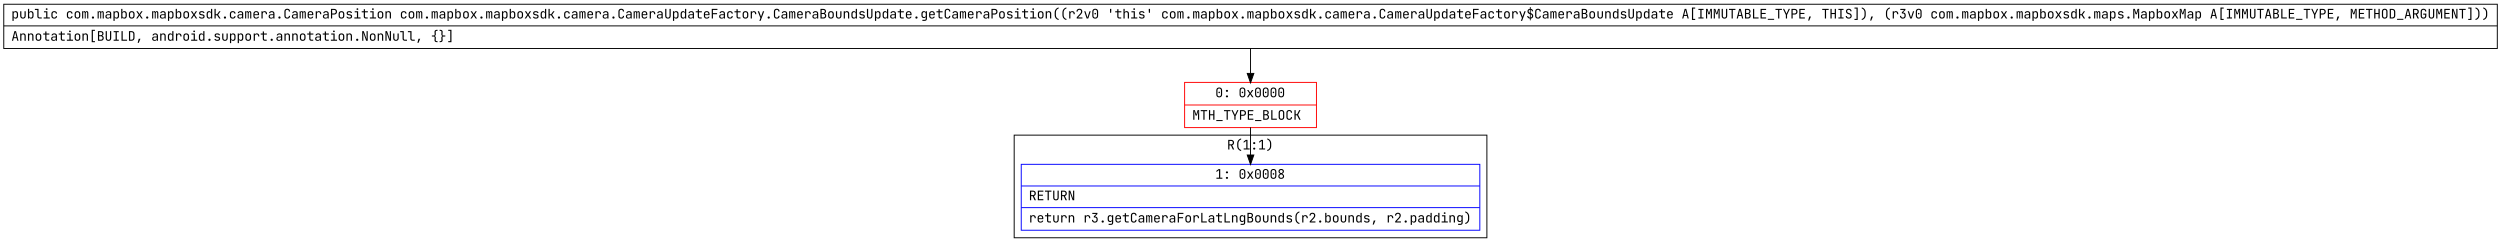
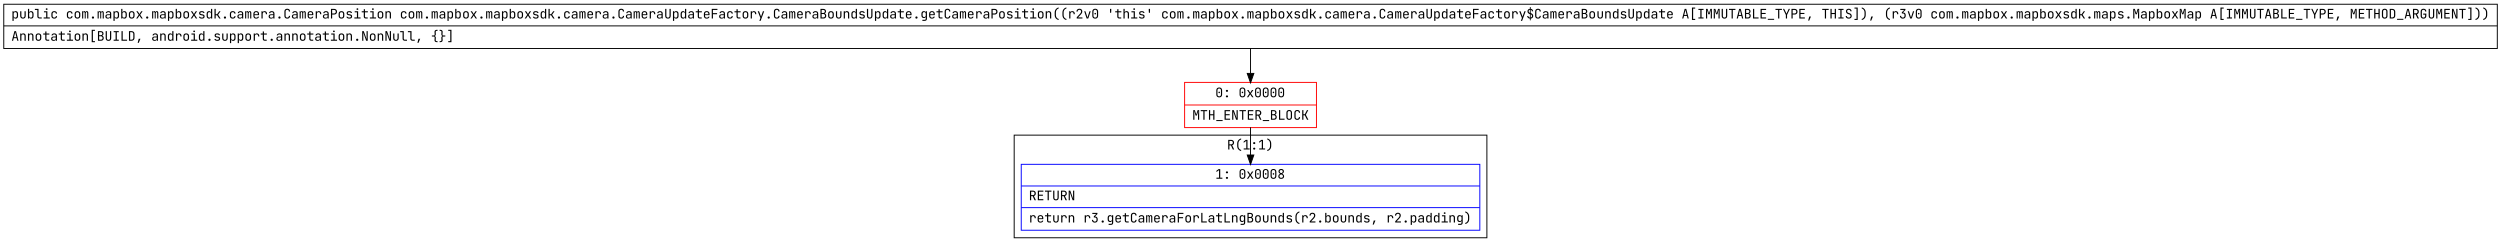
(1247, 116) -> (1251, 116)
